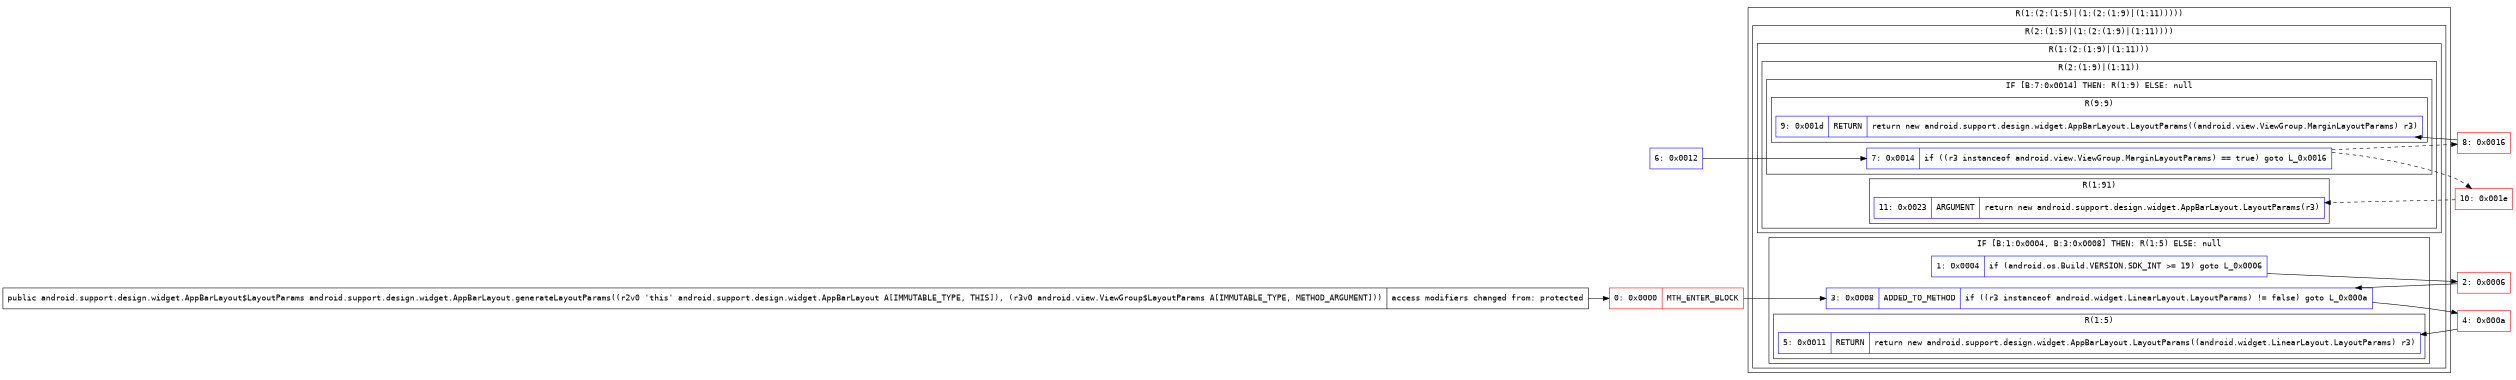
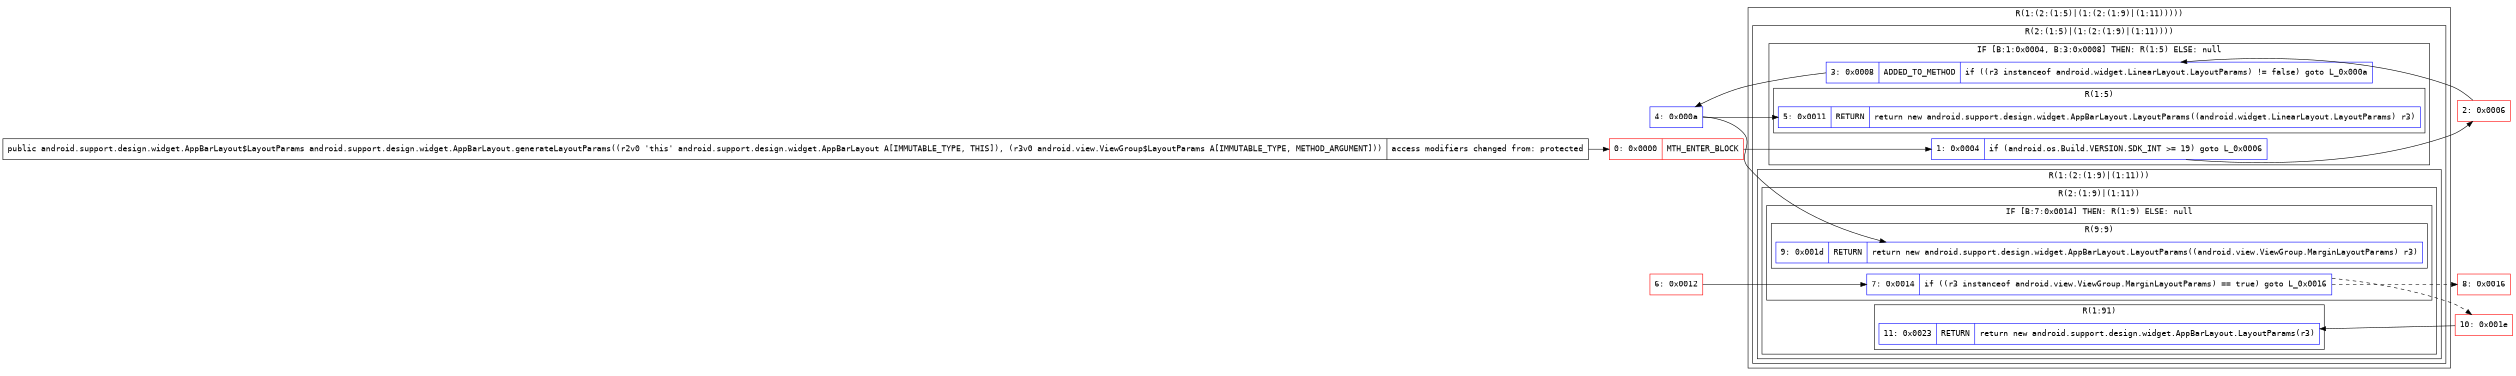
(2439, 139) -> (1775, 192)
(1676, 158) -> (1676, 284)
(2393, 201) -> (2390, 327)
(1956, 208) -> (1956, 334)
(1782, 298) -> (1834, 149)
(2484, 321) -> (1676, 117)
